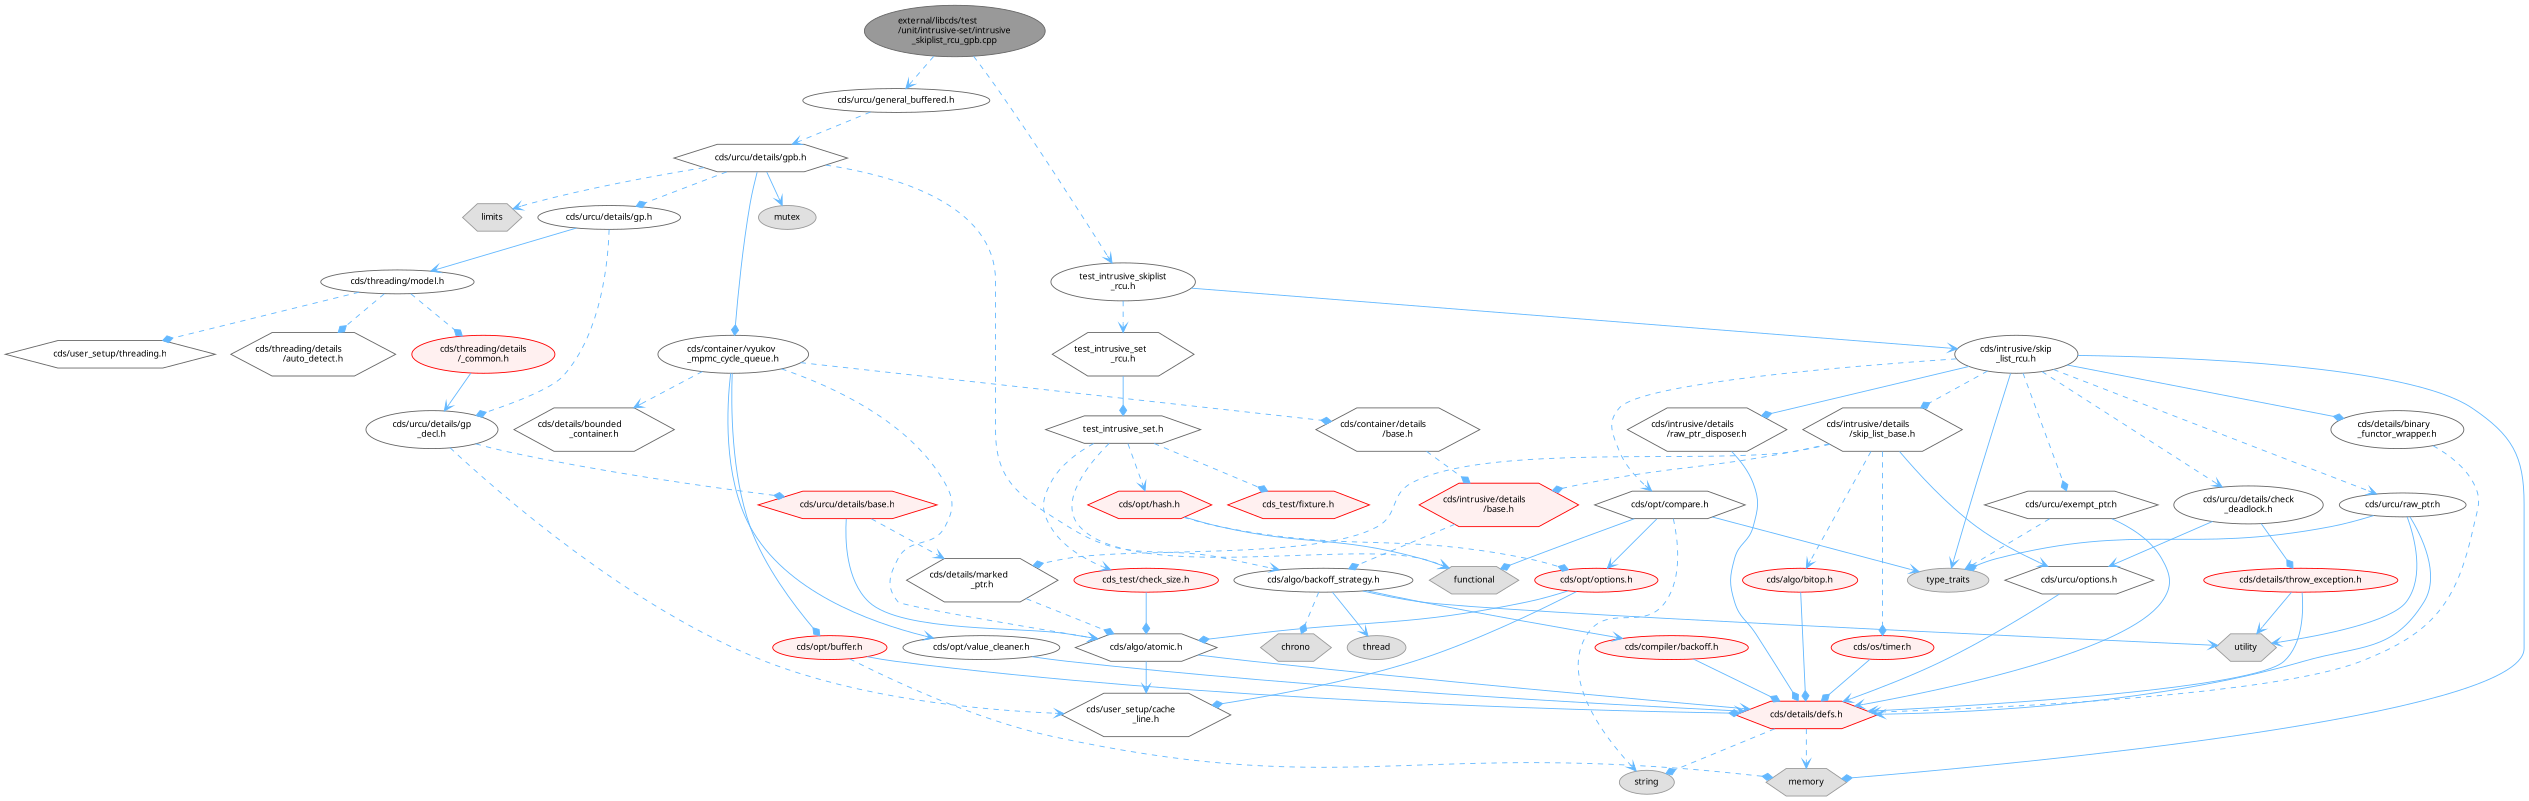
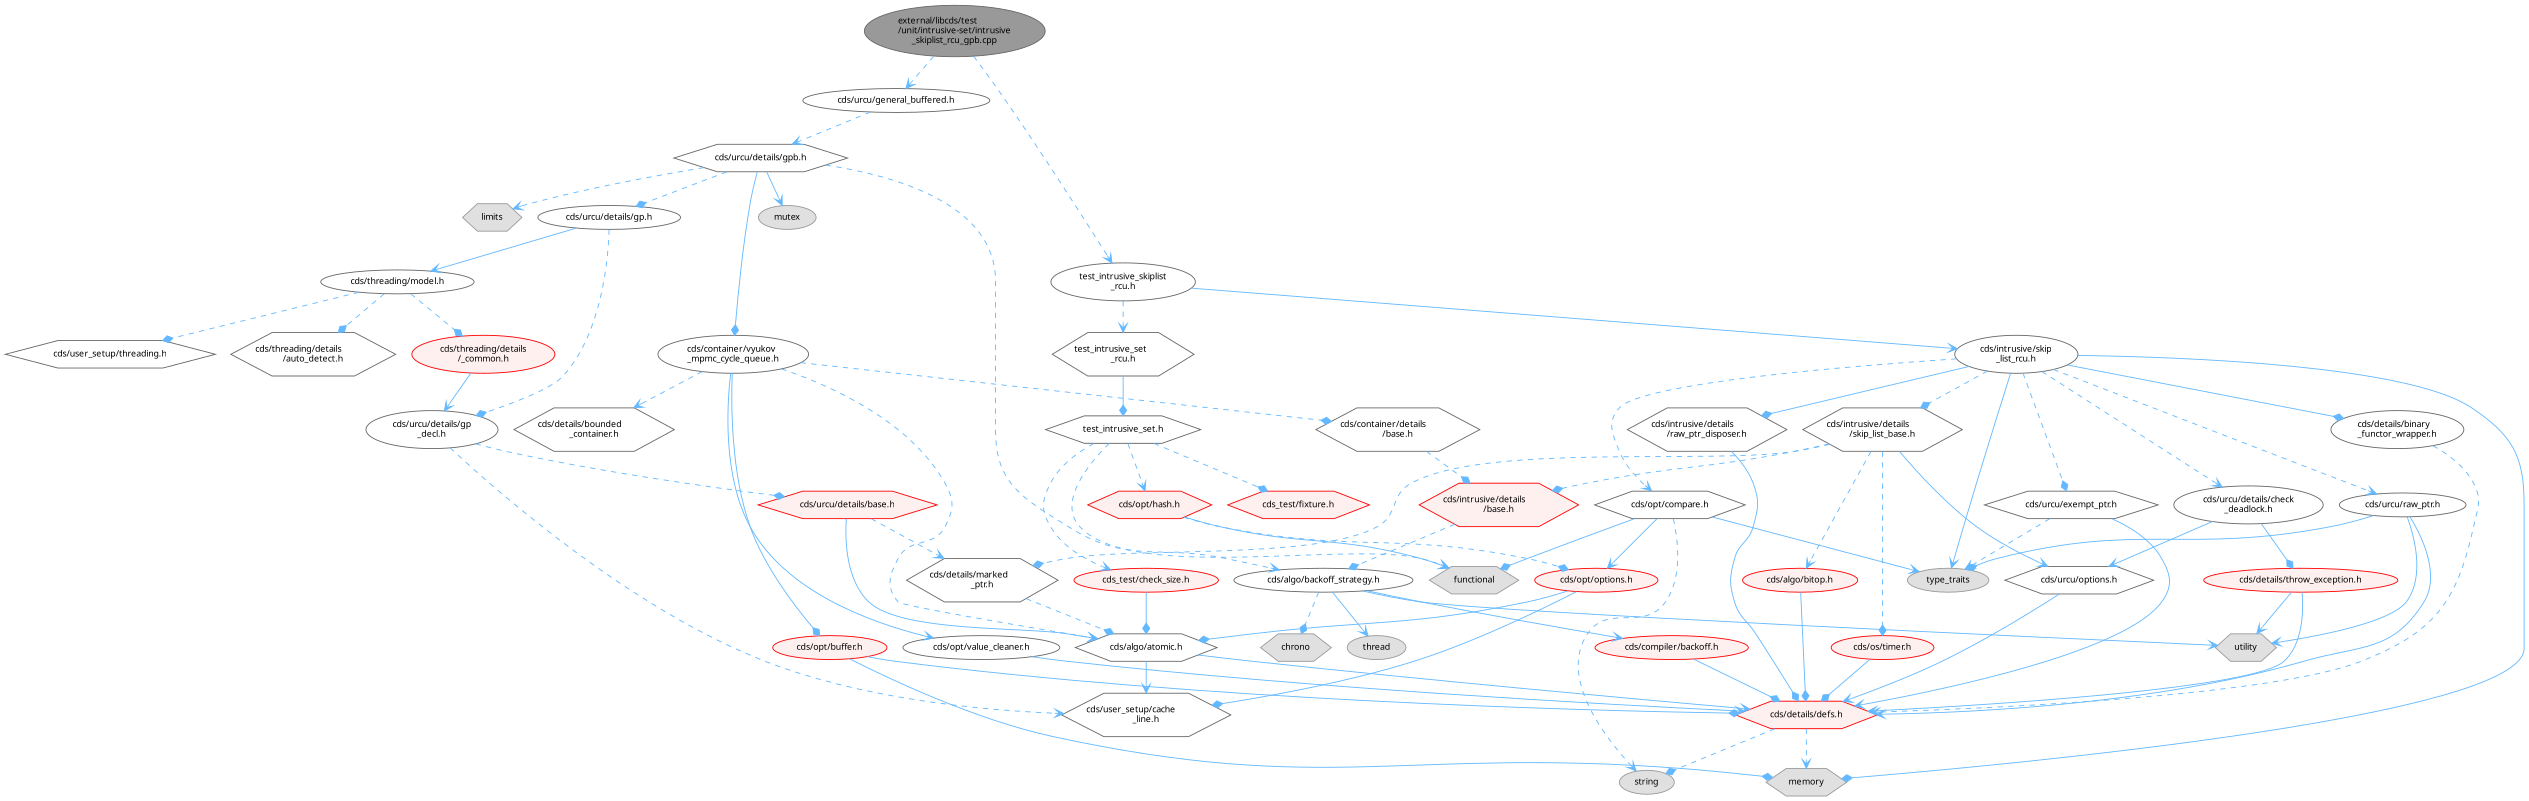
(1297, 767) -> (1297, 767)
